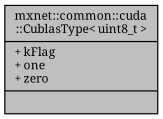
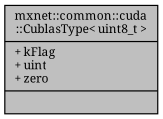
(30, 66) -> (31, 66)
